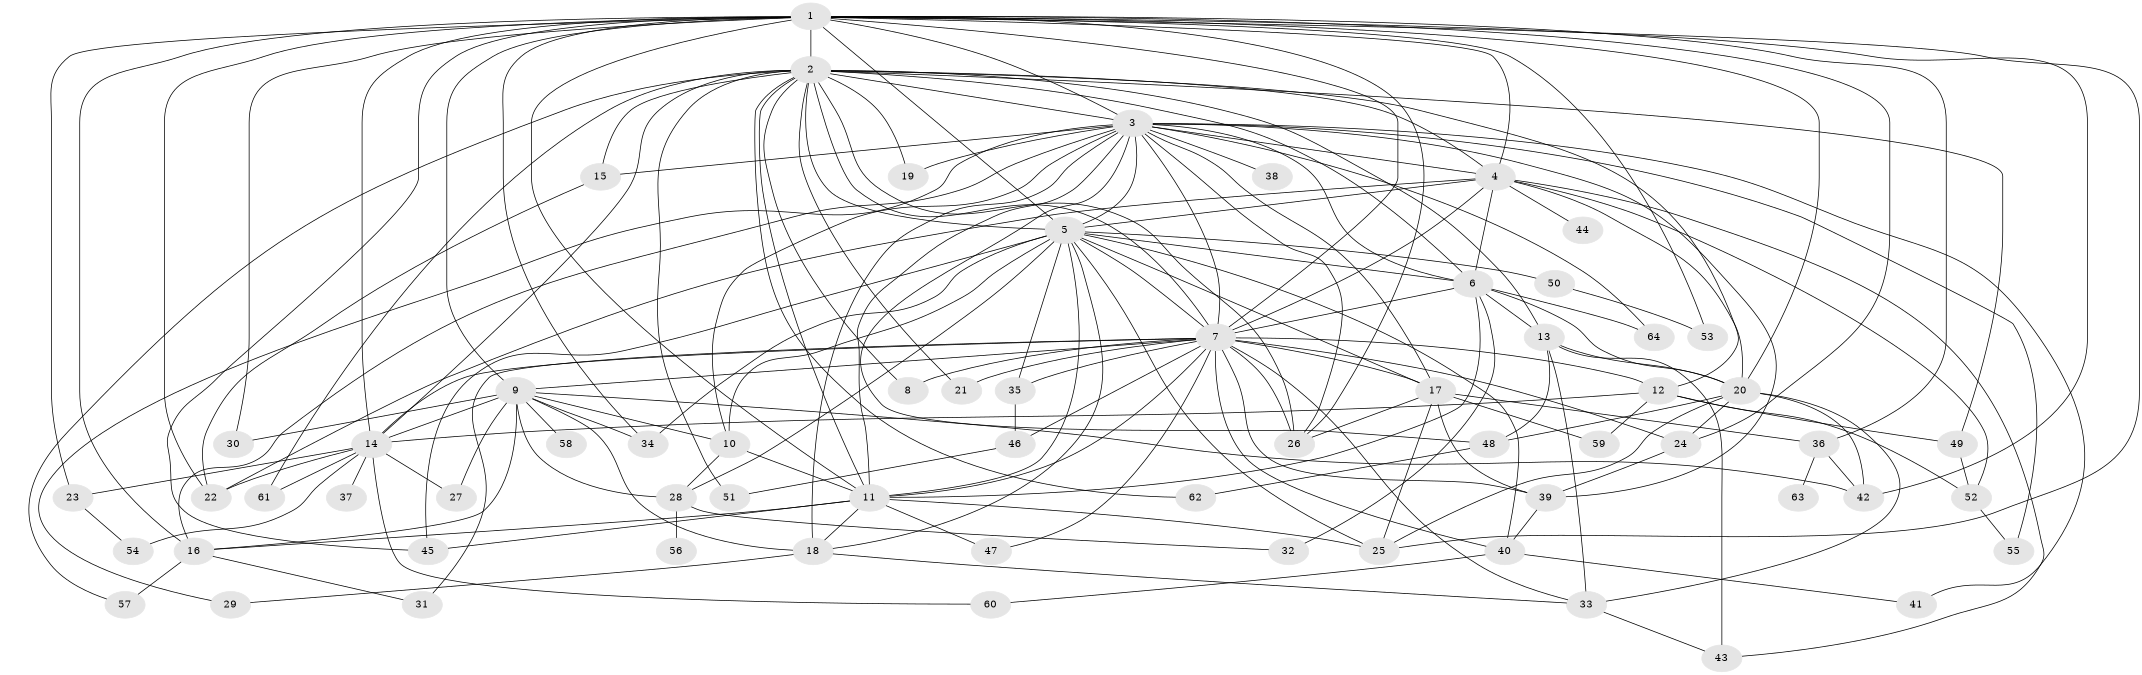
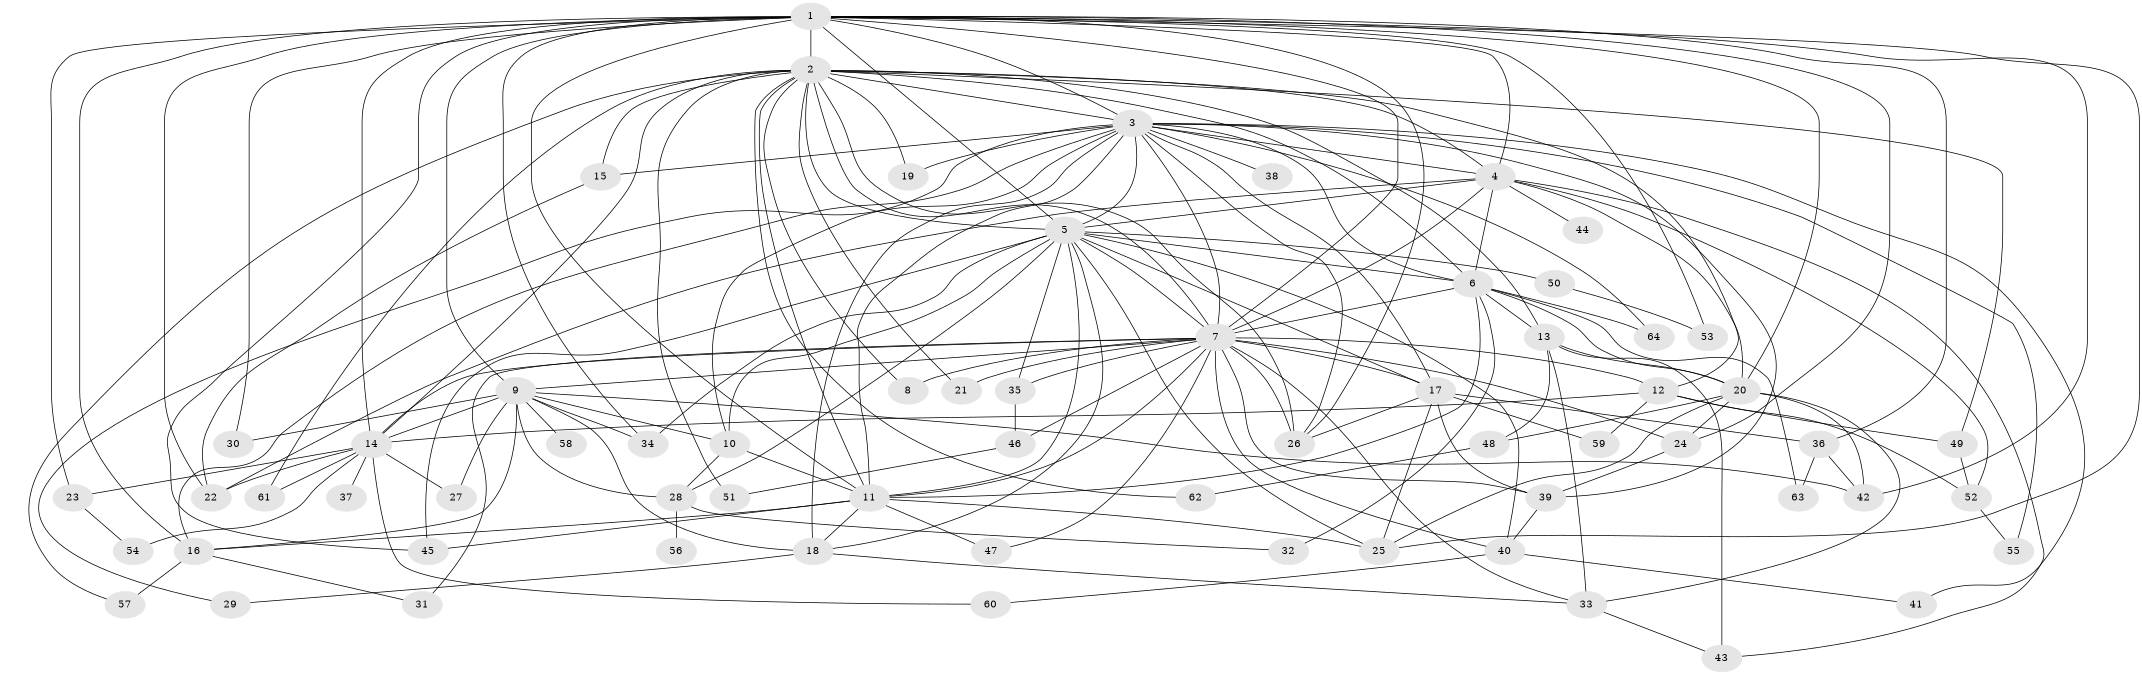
none -> (1679, 360)
(894, 409) -> none
